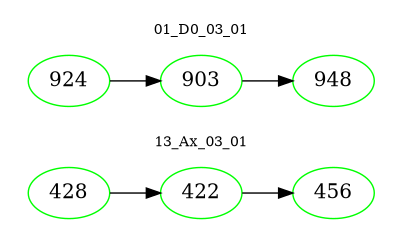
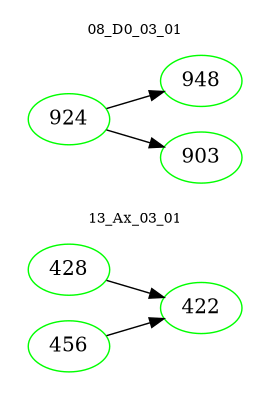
(201, 31) -> (135, 31)
(260, 81) -> (128, 102)
(260, 193) -> (128, 329)
